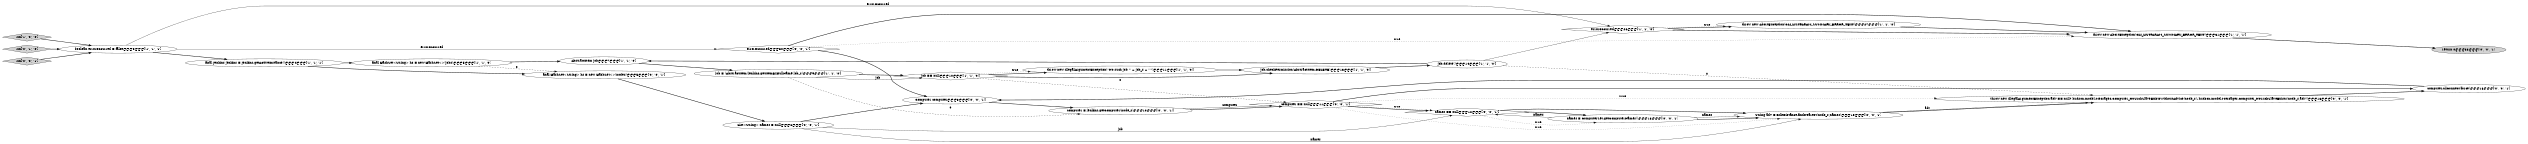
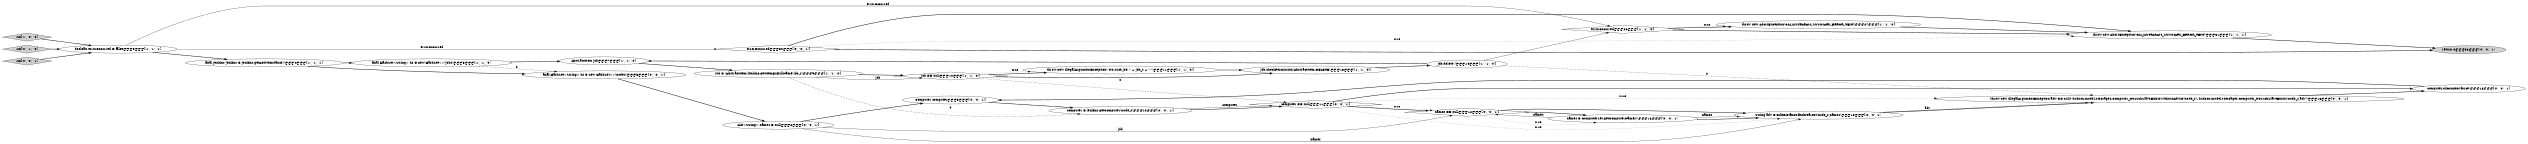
(875, 66) -> (1632, 52)
